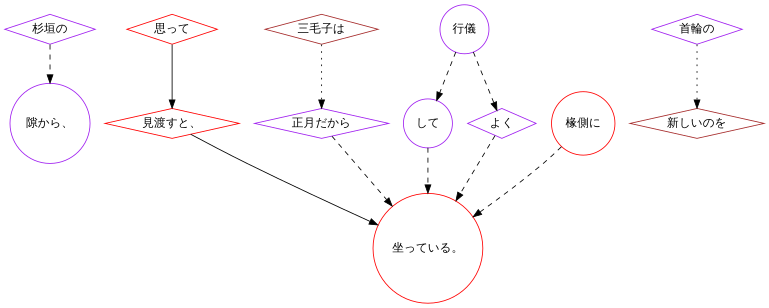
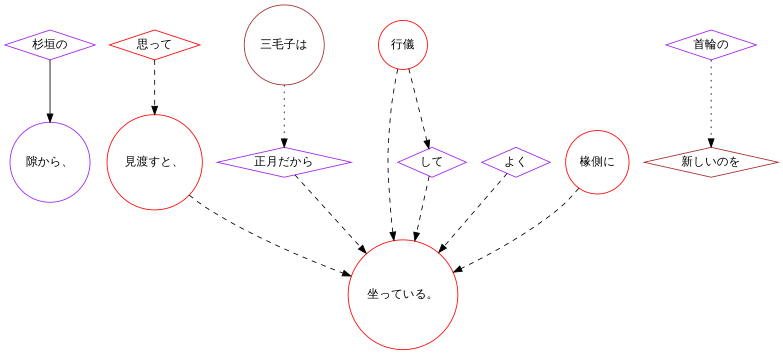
(322, 29) -> (284, 45)
(464, 29) -> (403, 45)
(50, 60) -> (50, 87)
(172, 72) -> (155, 83)
(484, 77) -> (388, 150)
(172, 123) -> (155, 162)
(428, 123) -> (432, 162)
(280, 179) -> (263, 239)
